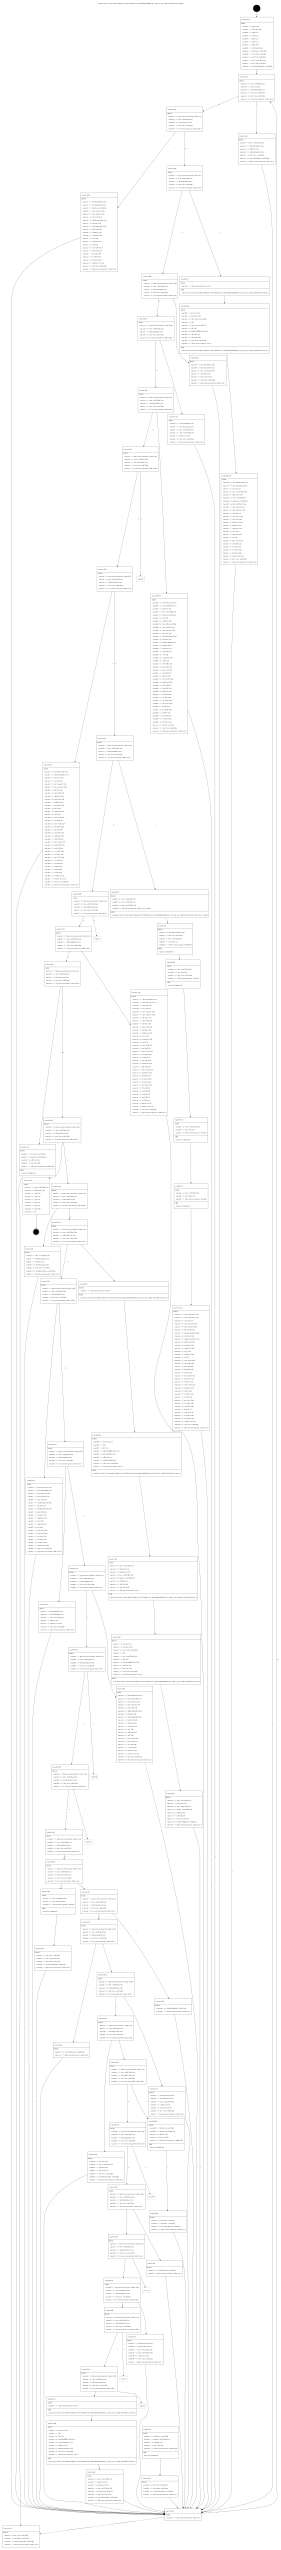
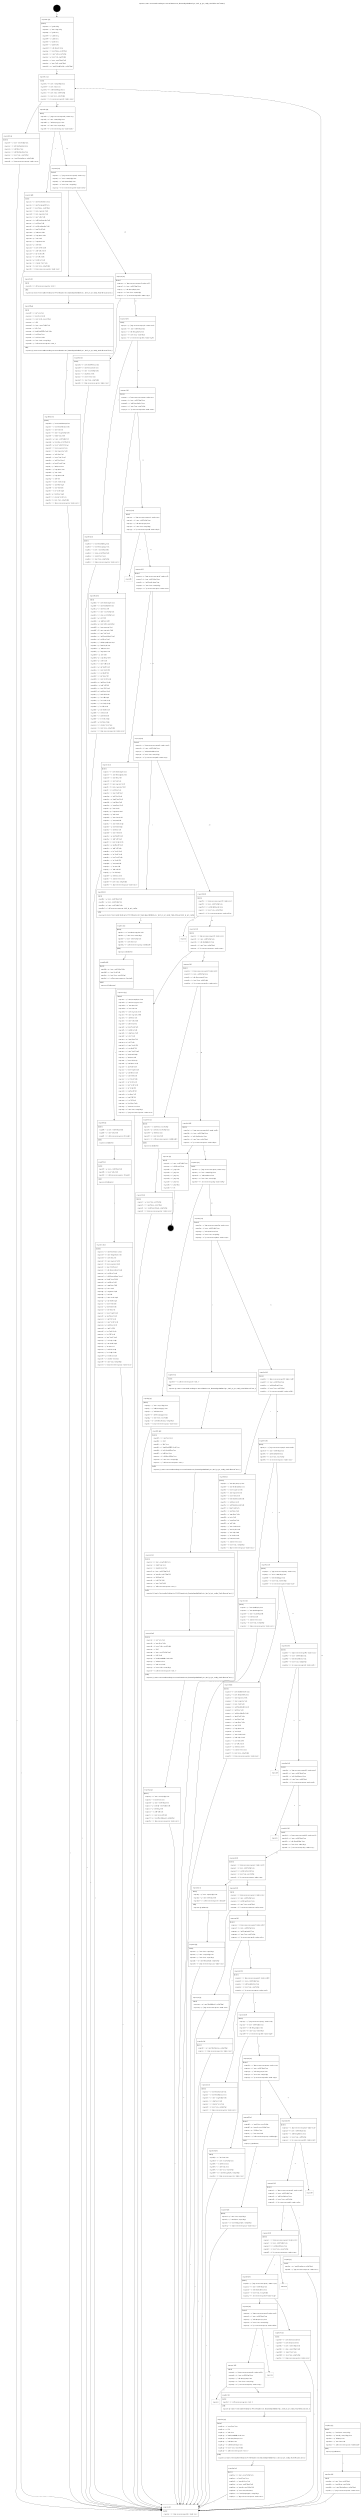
(103, 2525) -> (138, 1868)
